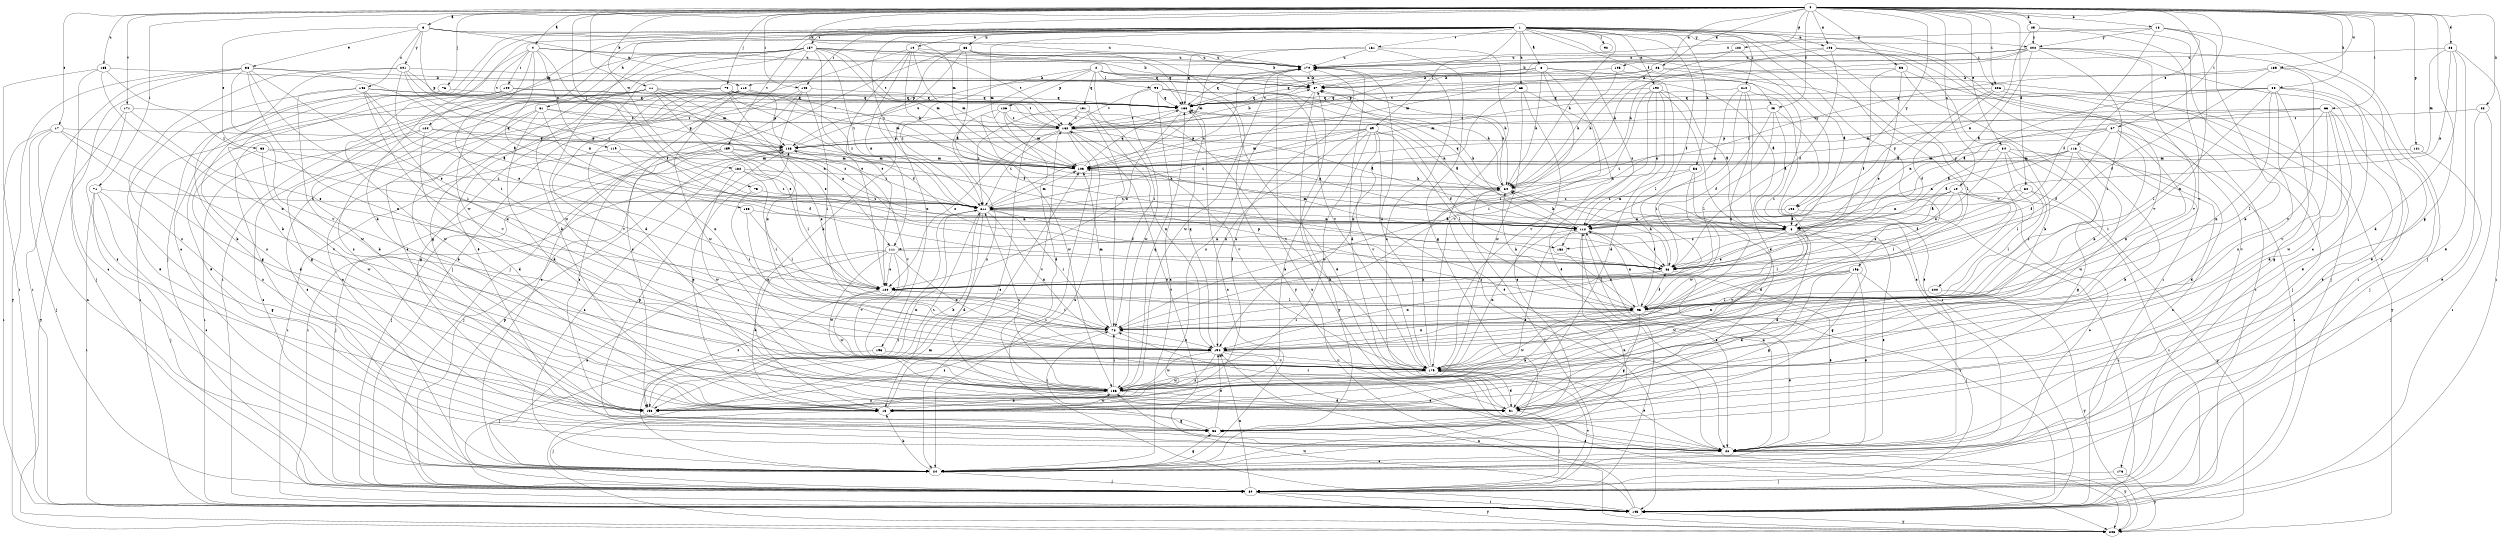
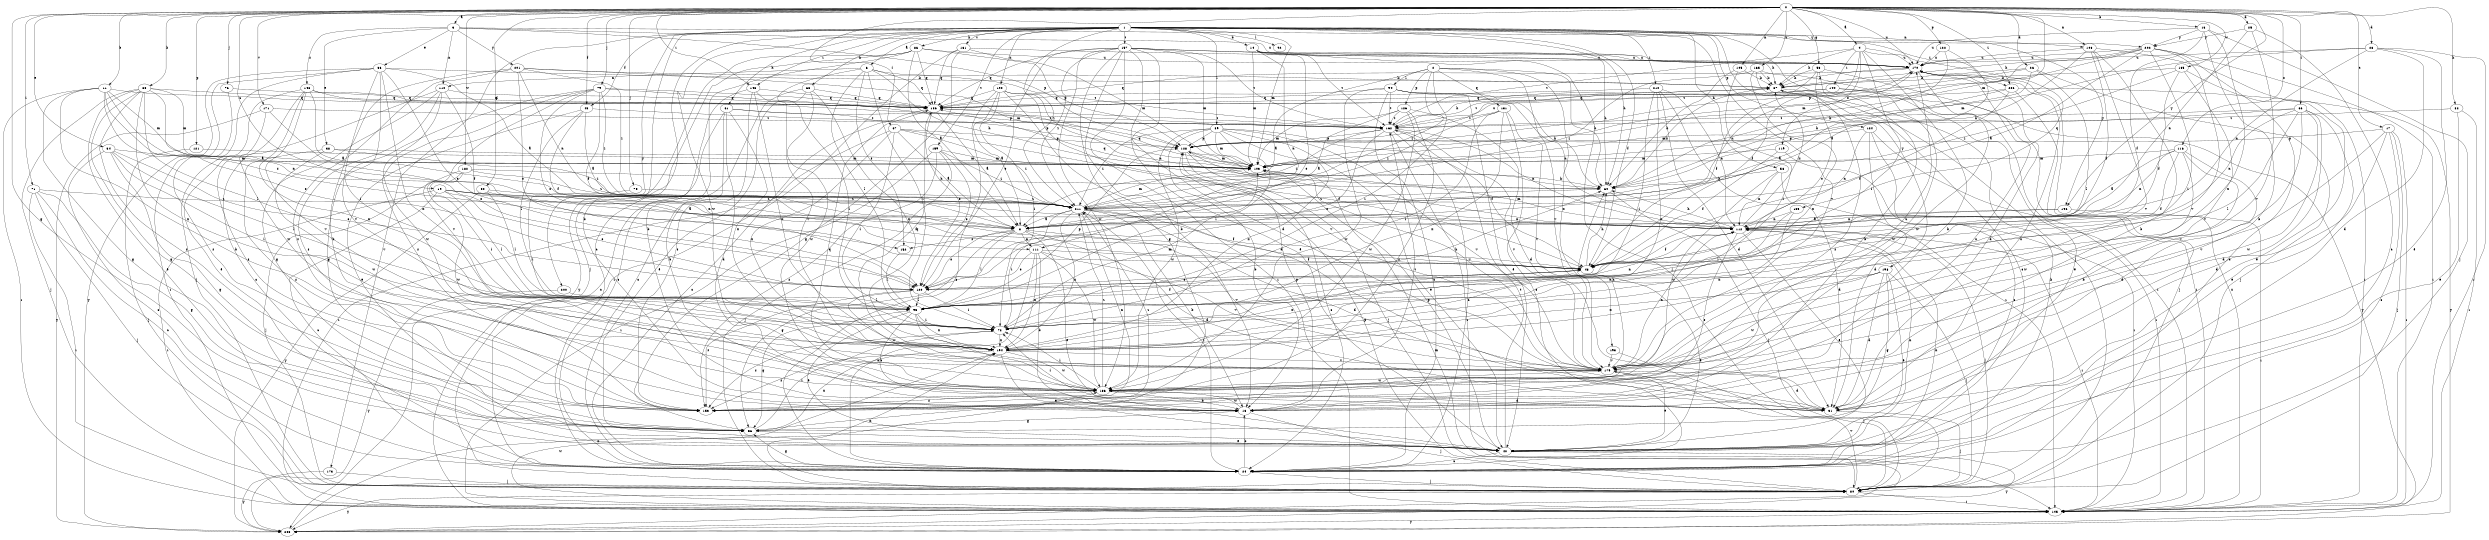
(1144, 299) -> none
